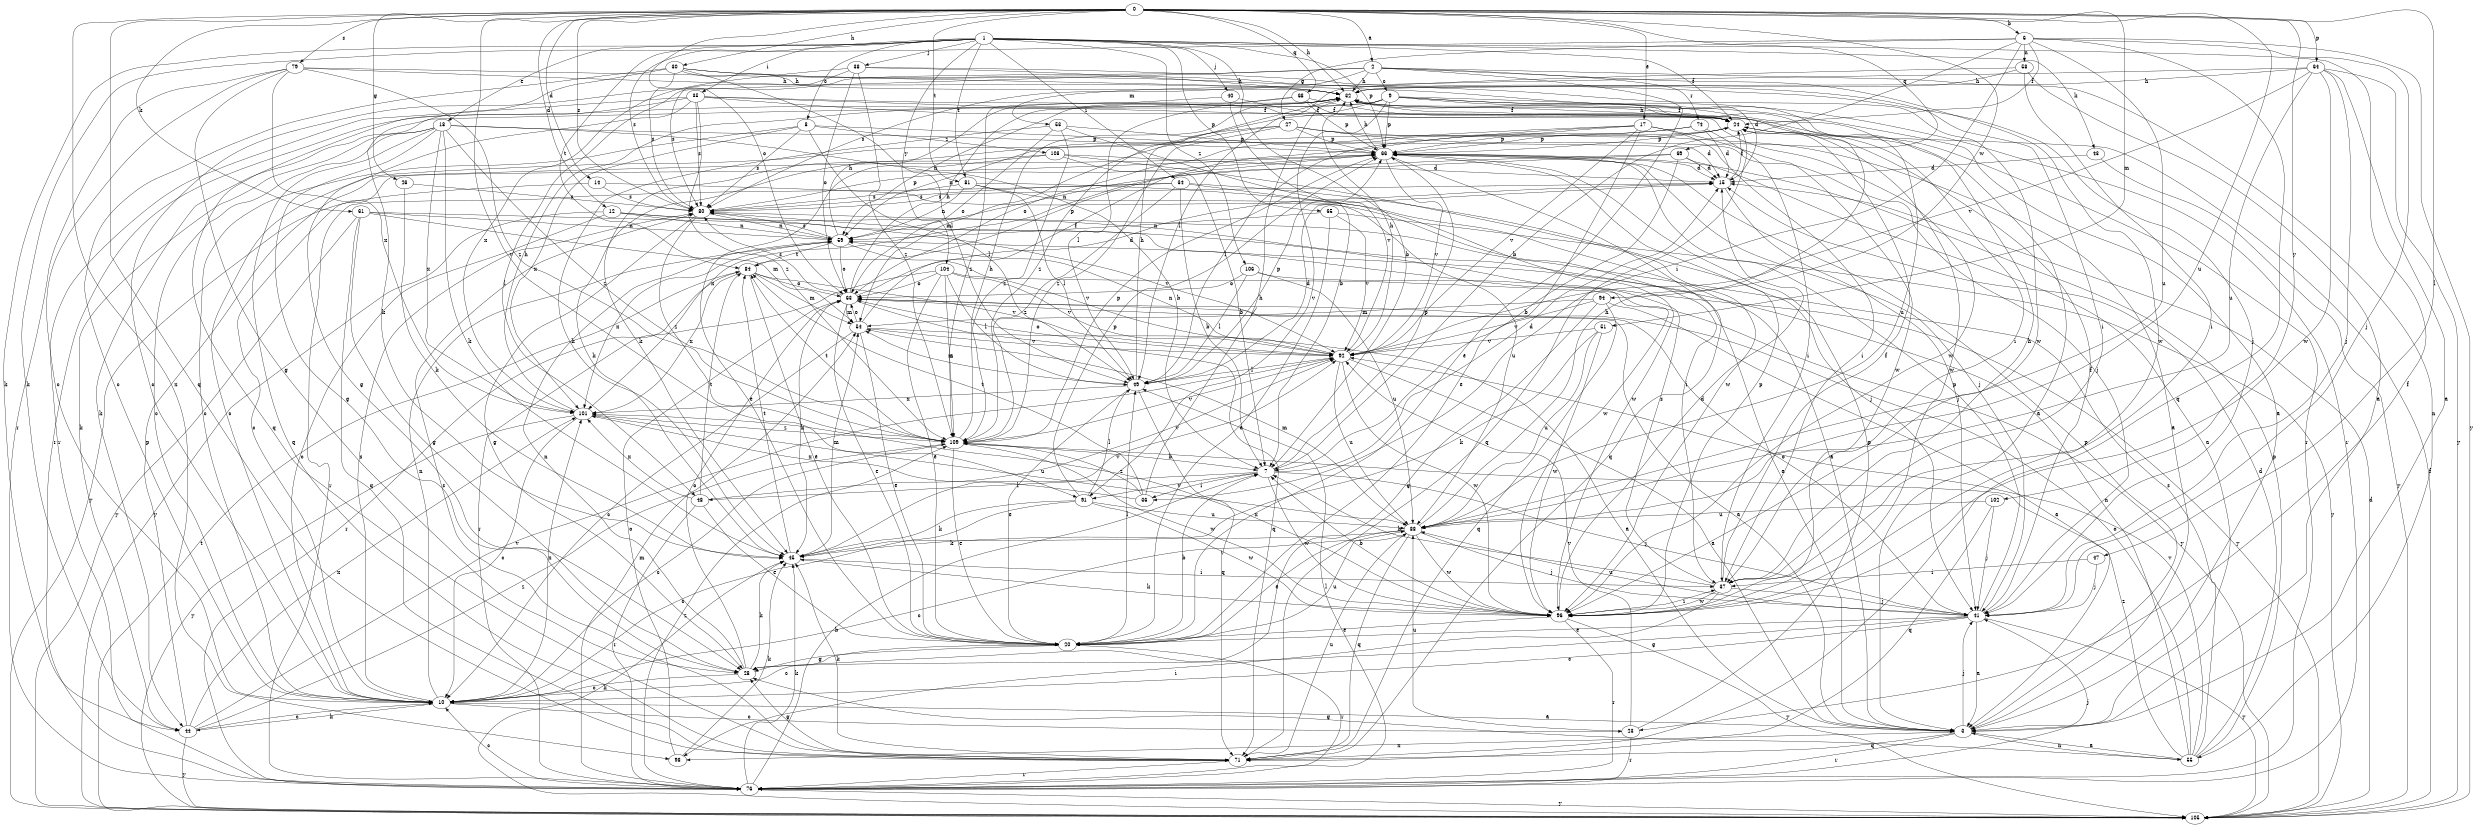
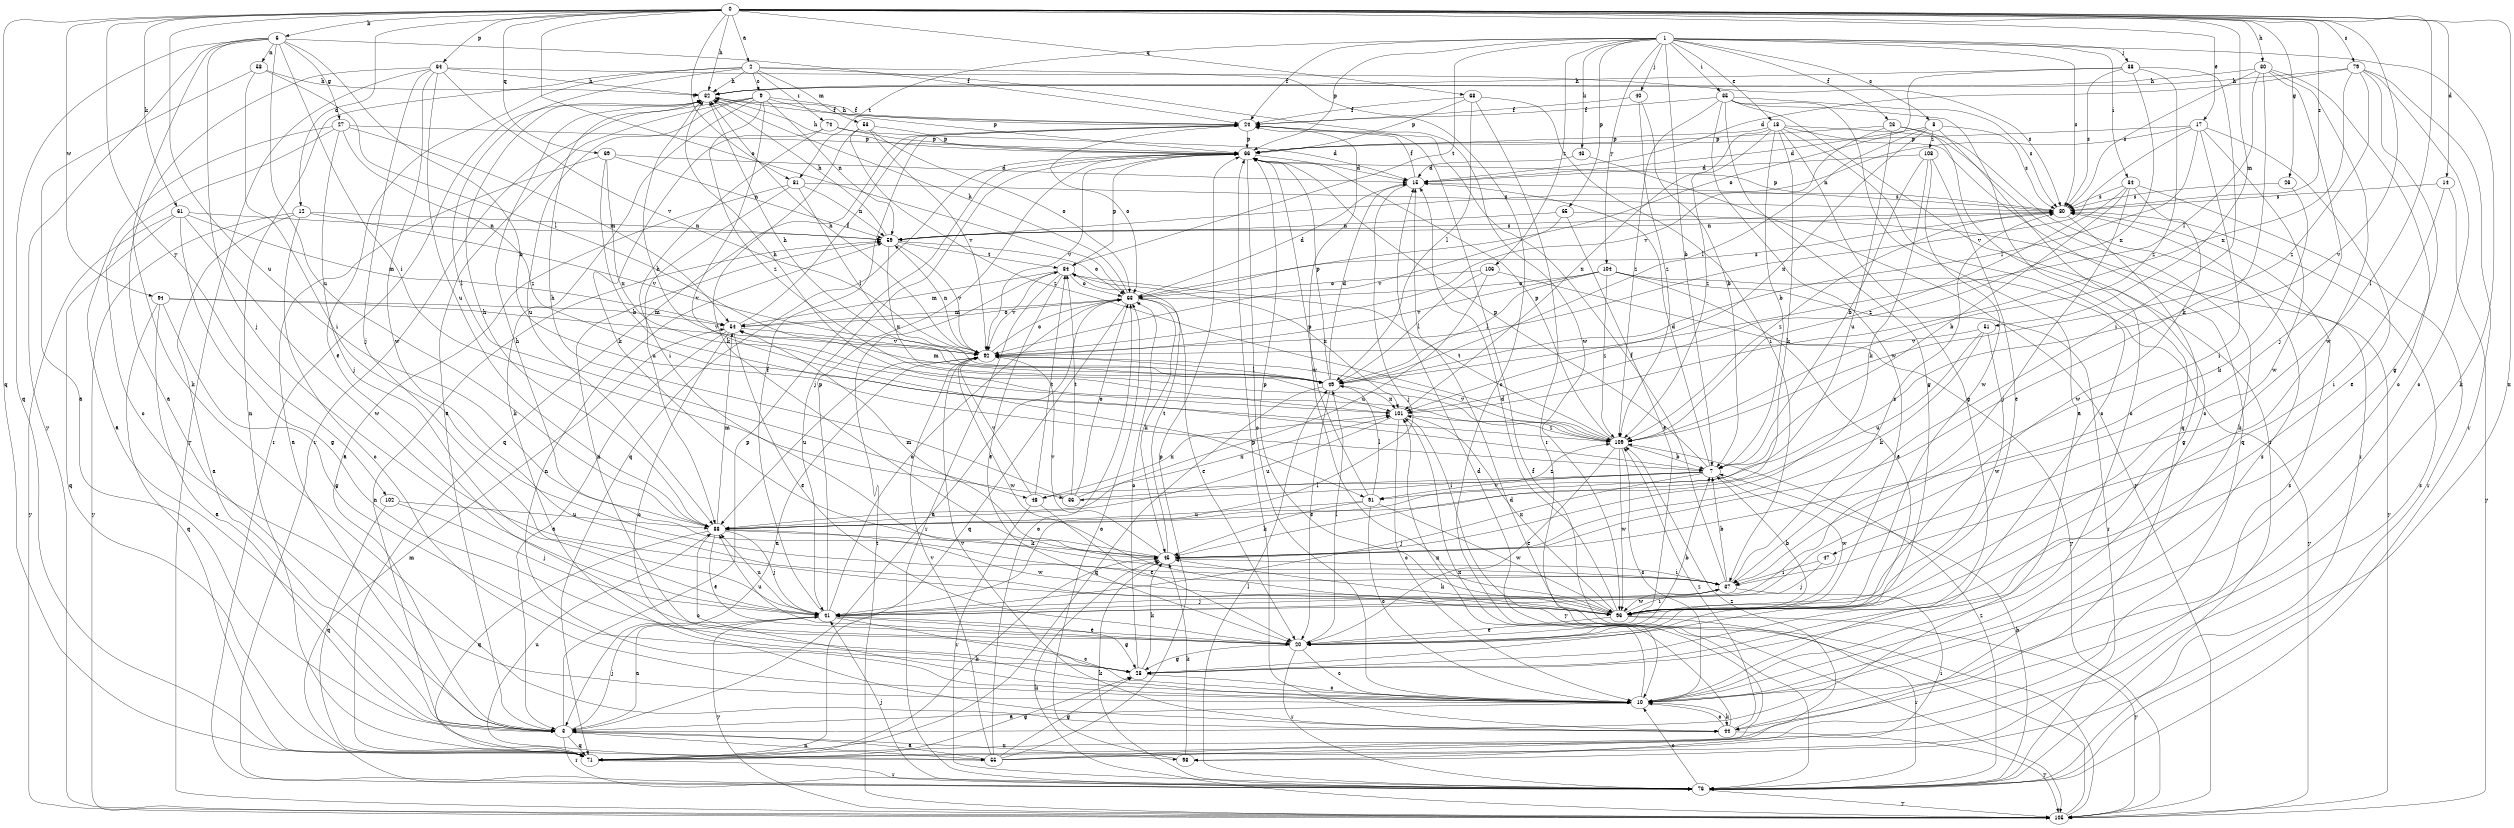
none -> (1096, 410)
(1034, 727) -> (2099, 499)
